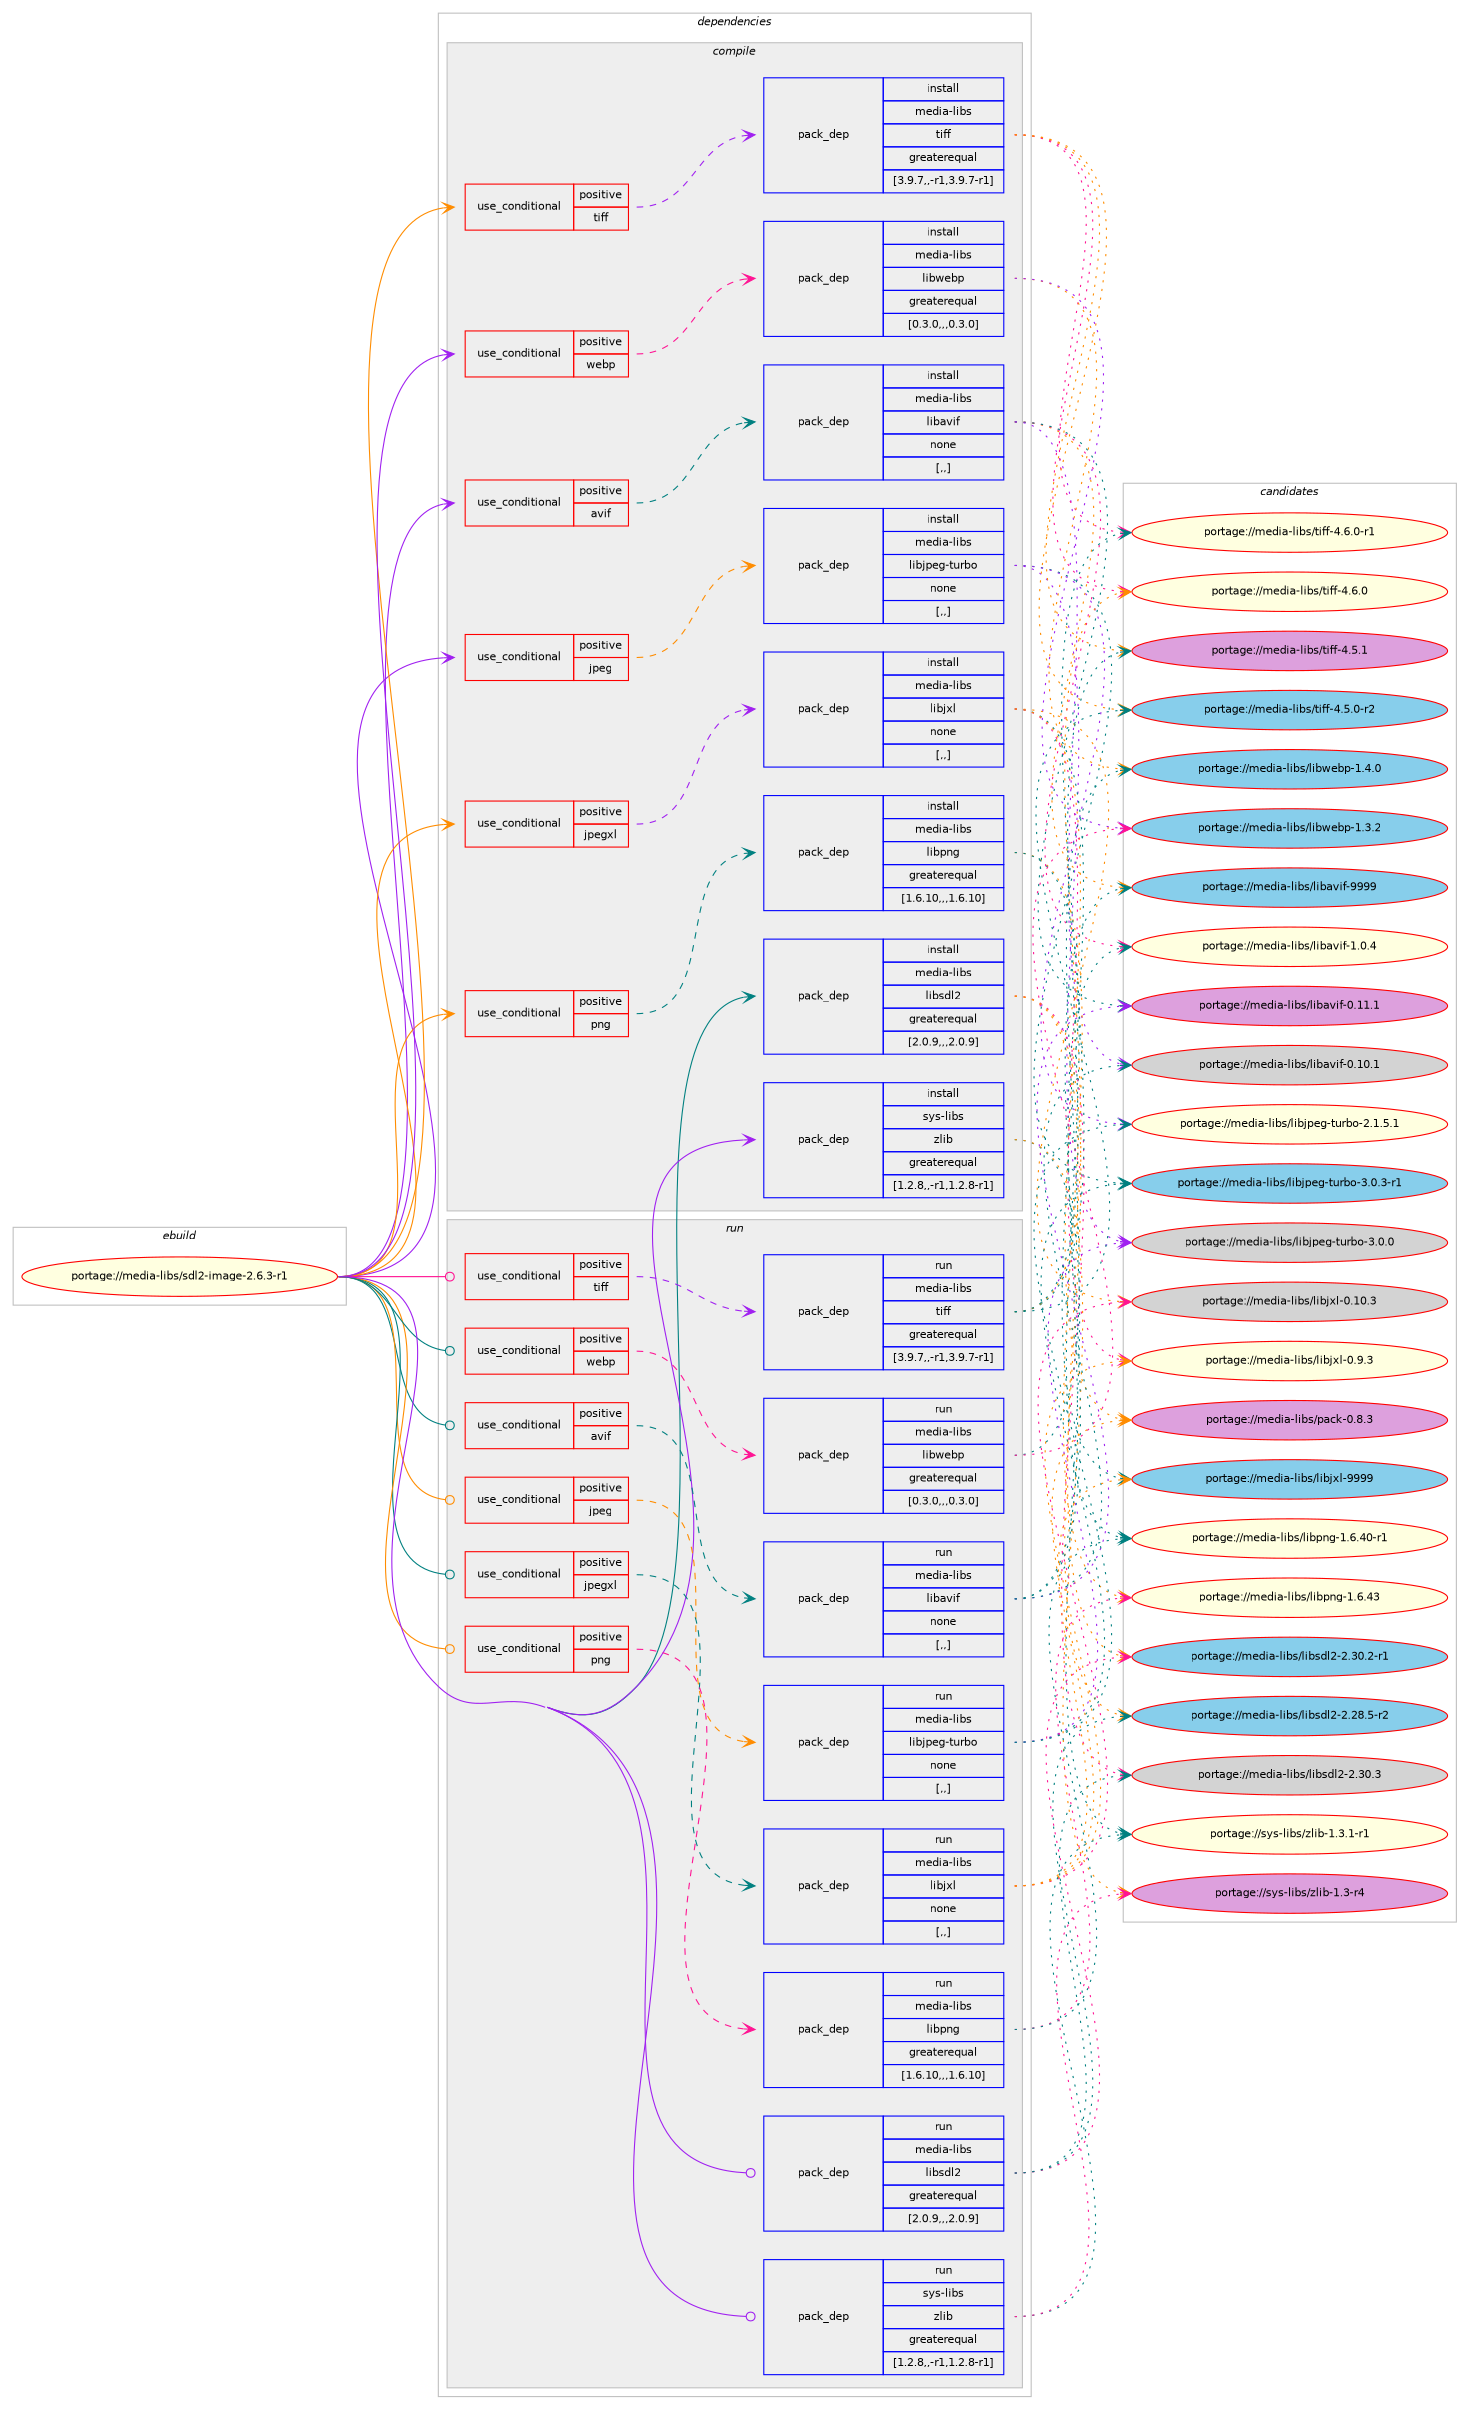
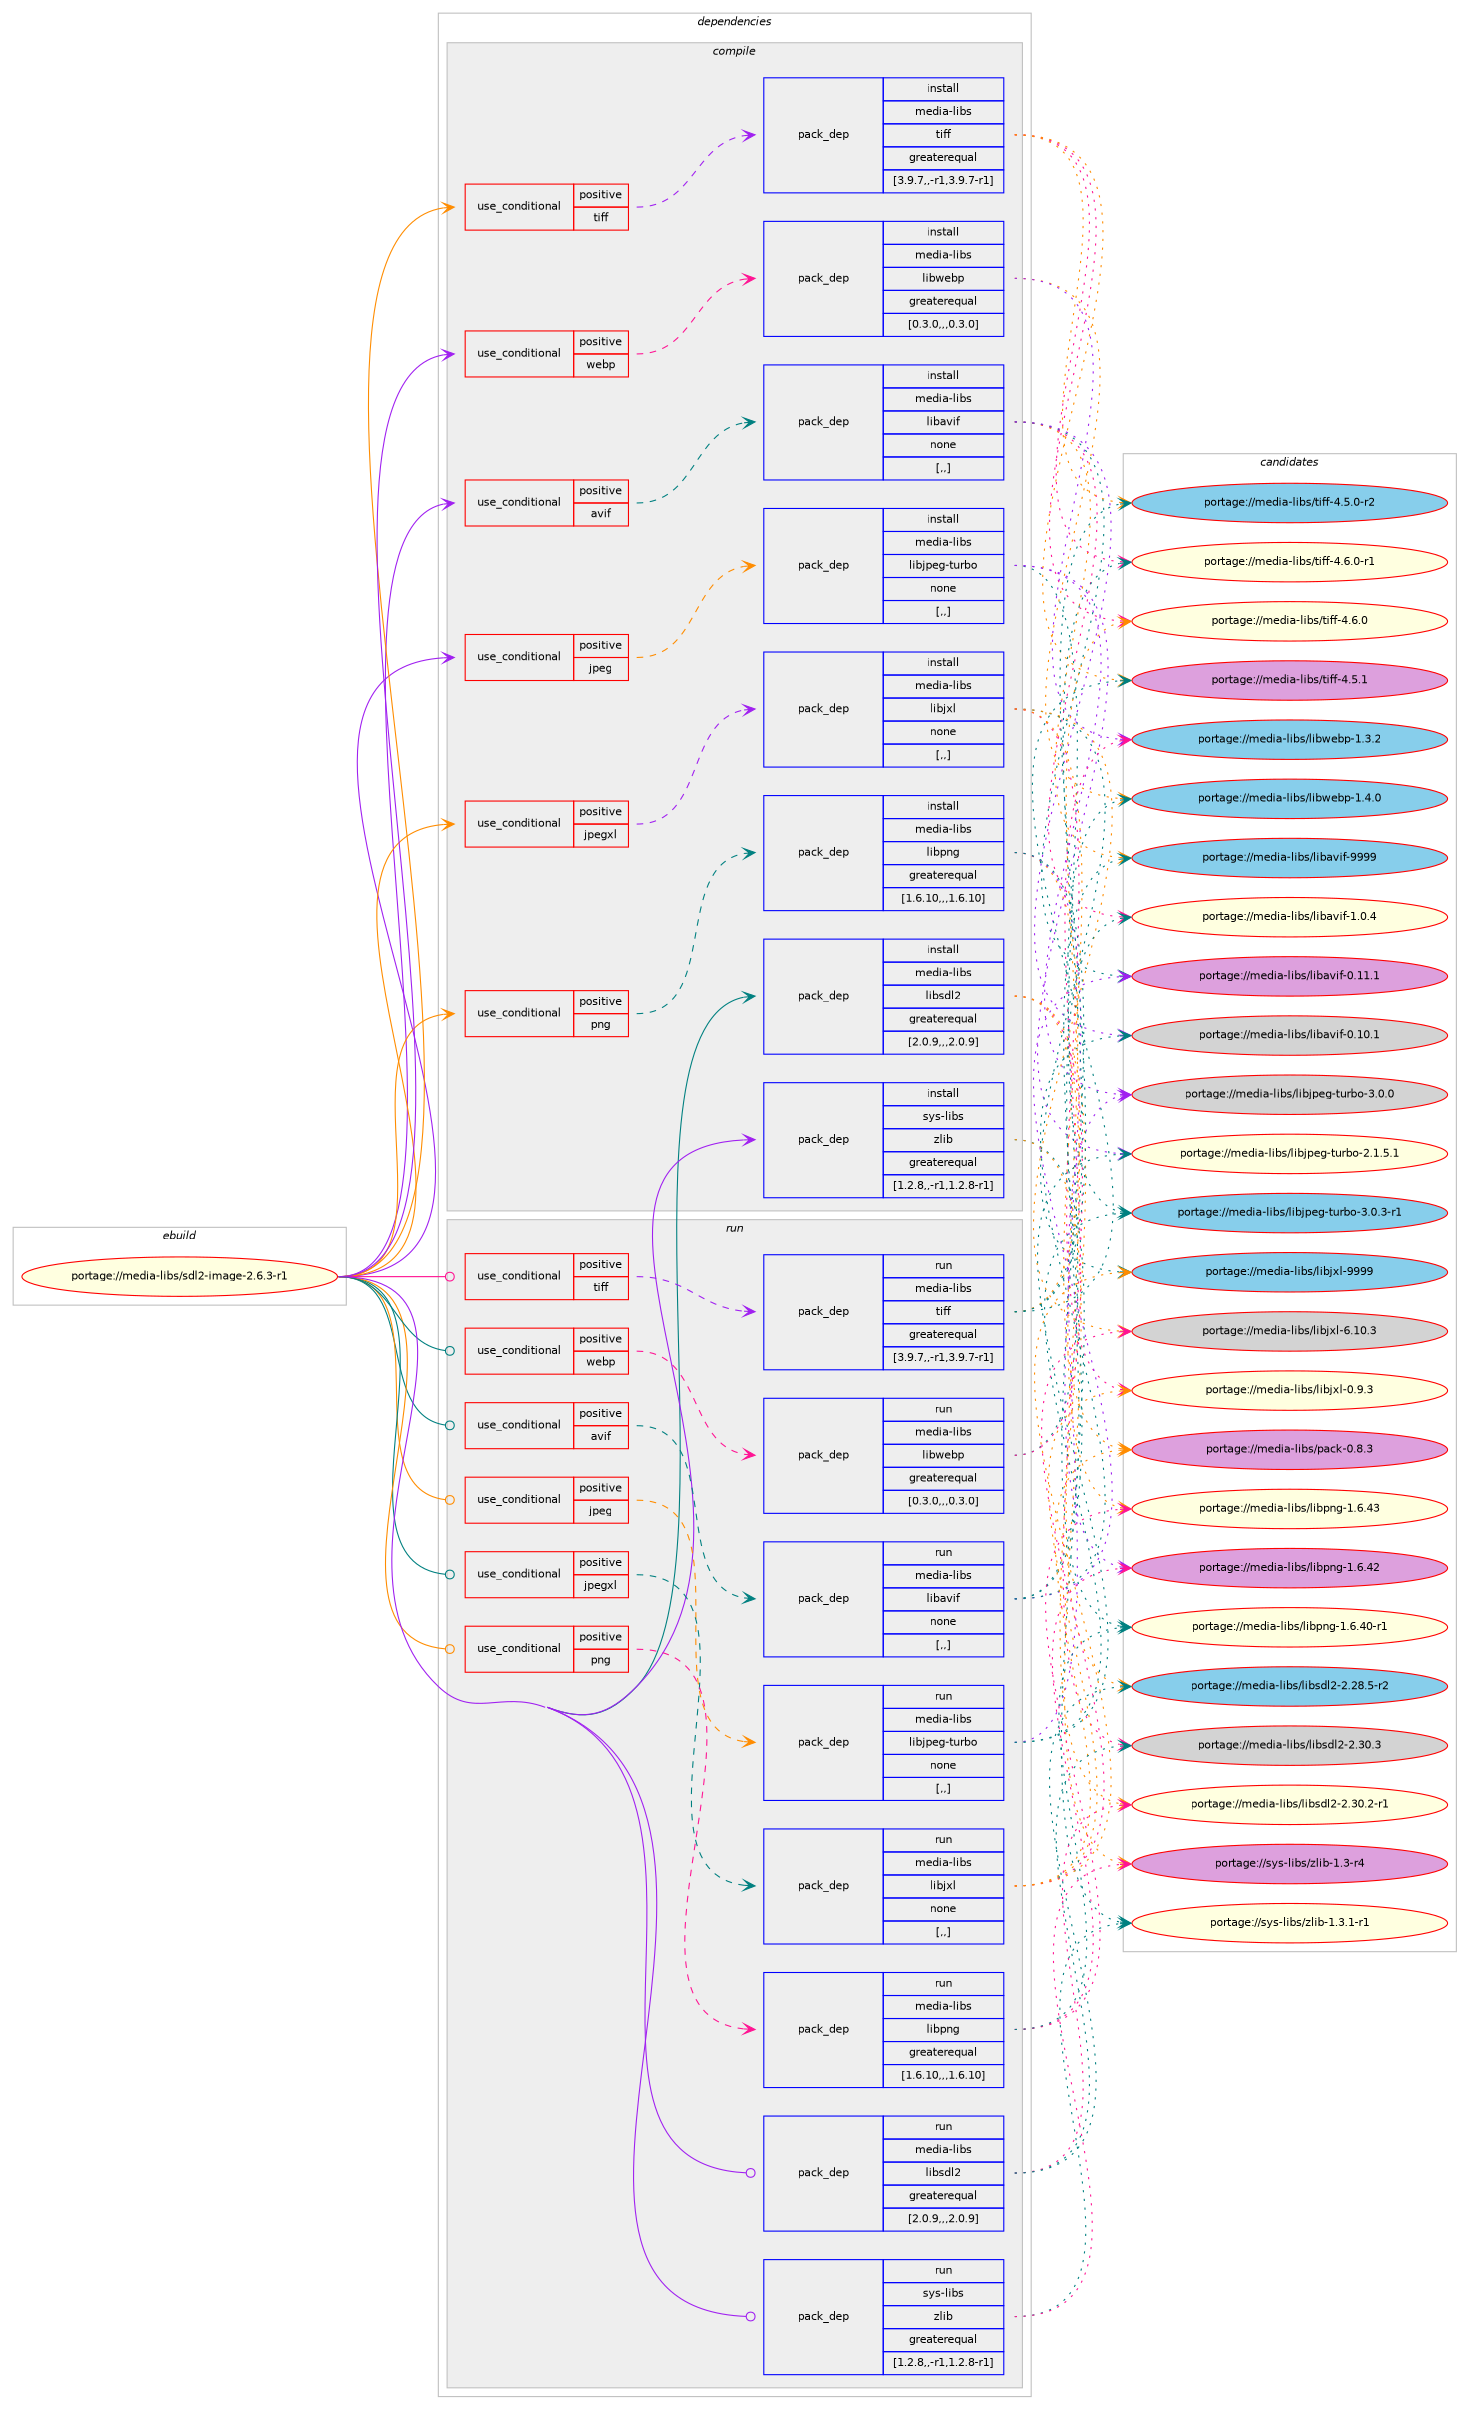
(1290, 1302) -> (1290, 1331)
none -> (1290, 1568)
(1290, 1657) -> (1290, 1805)
